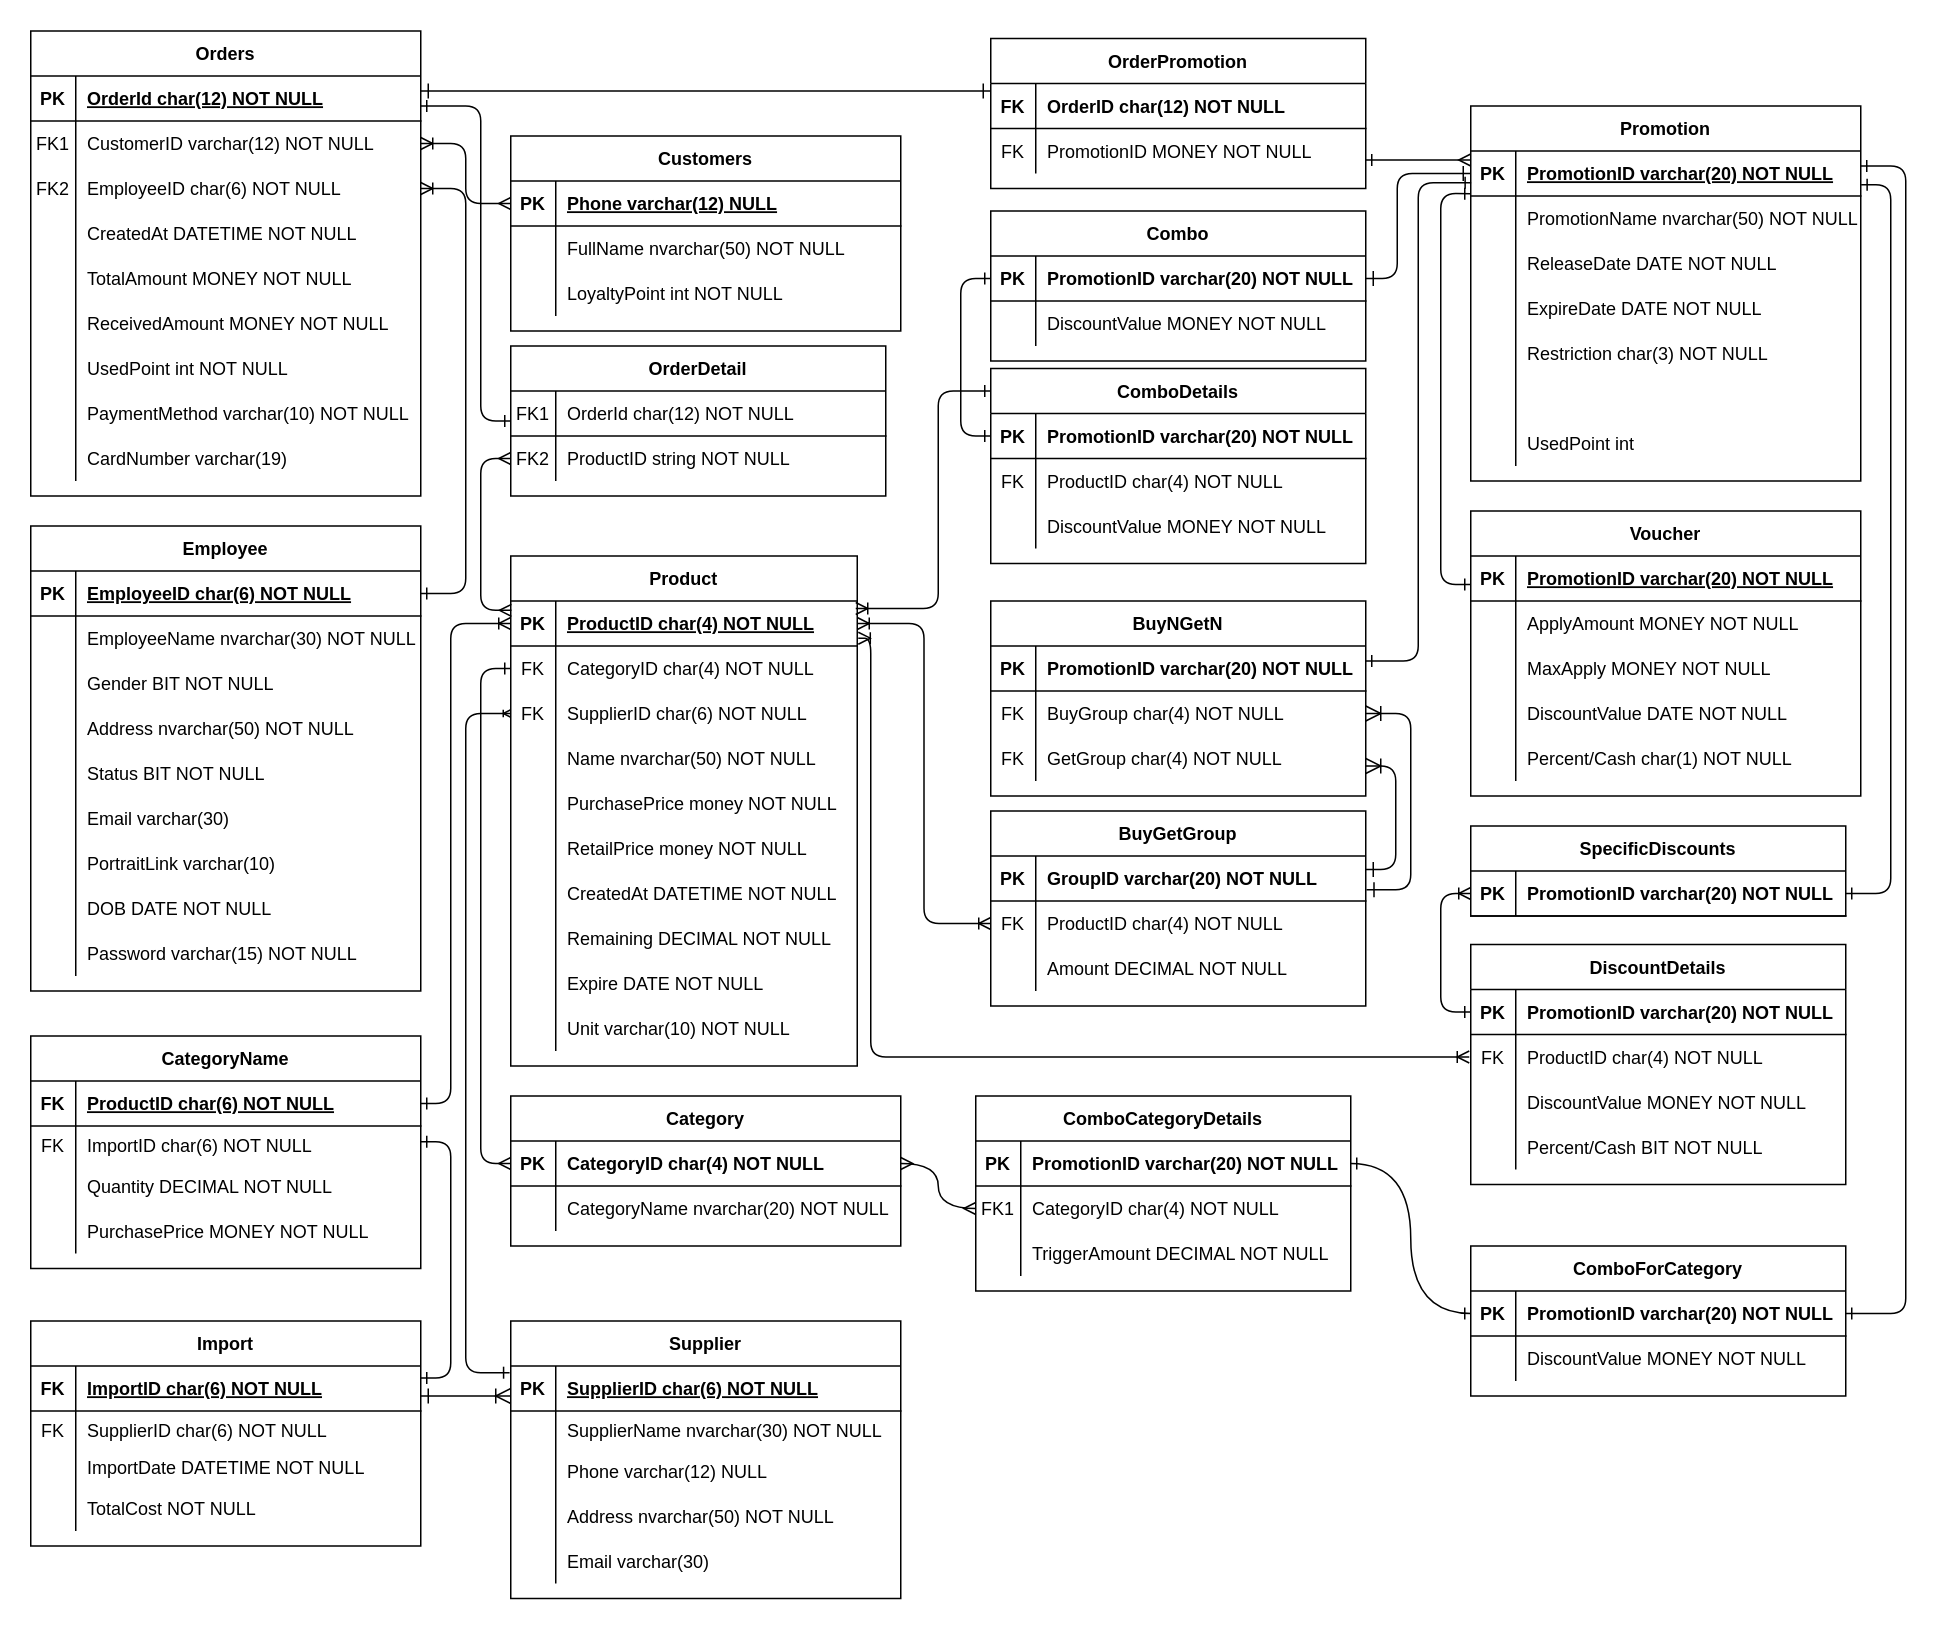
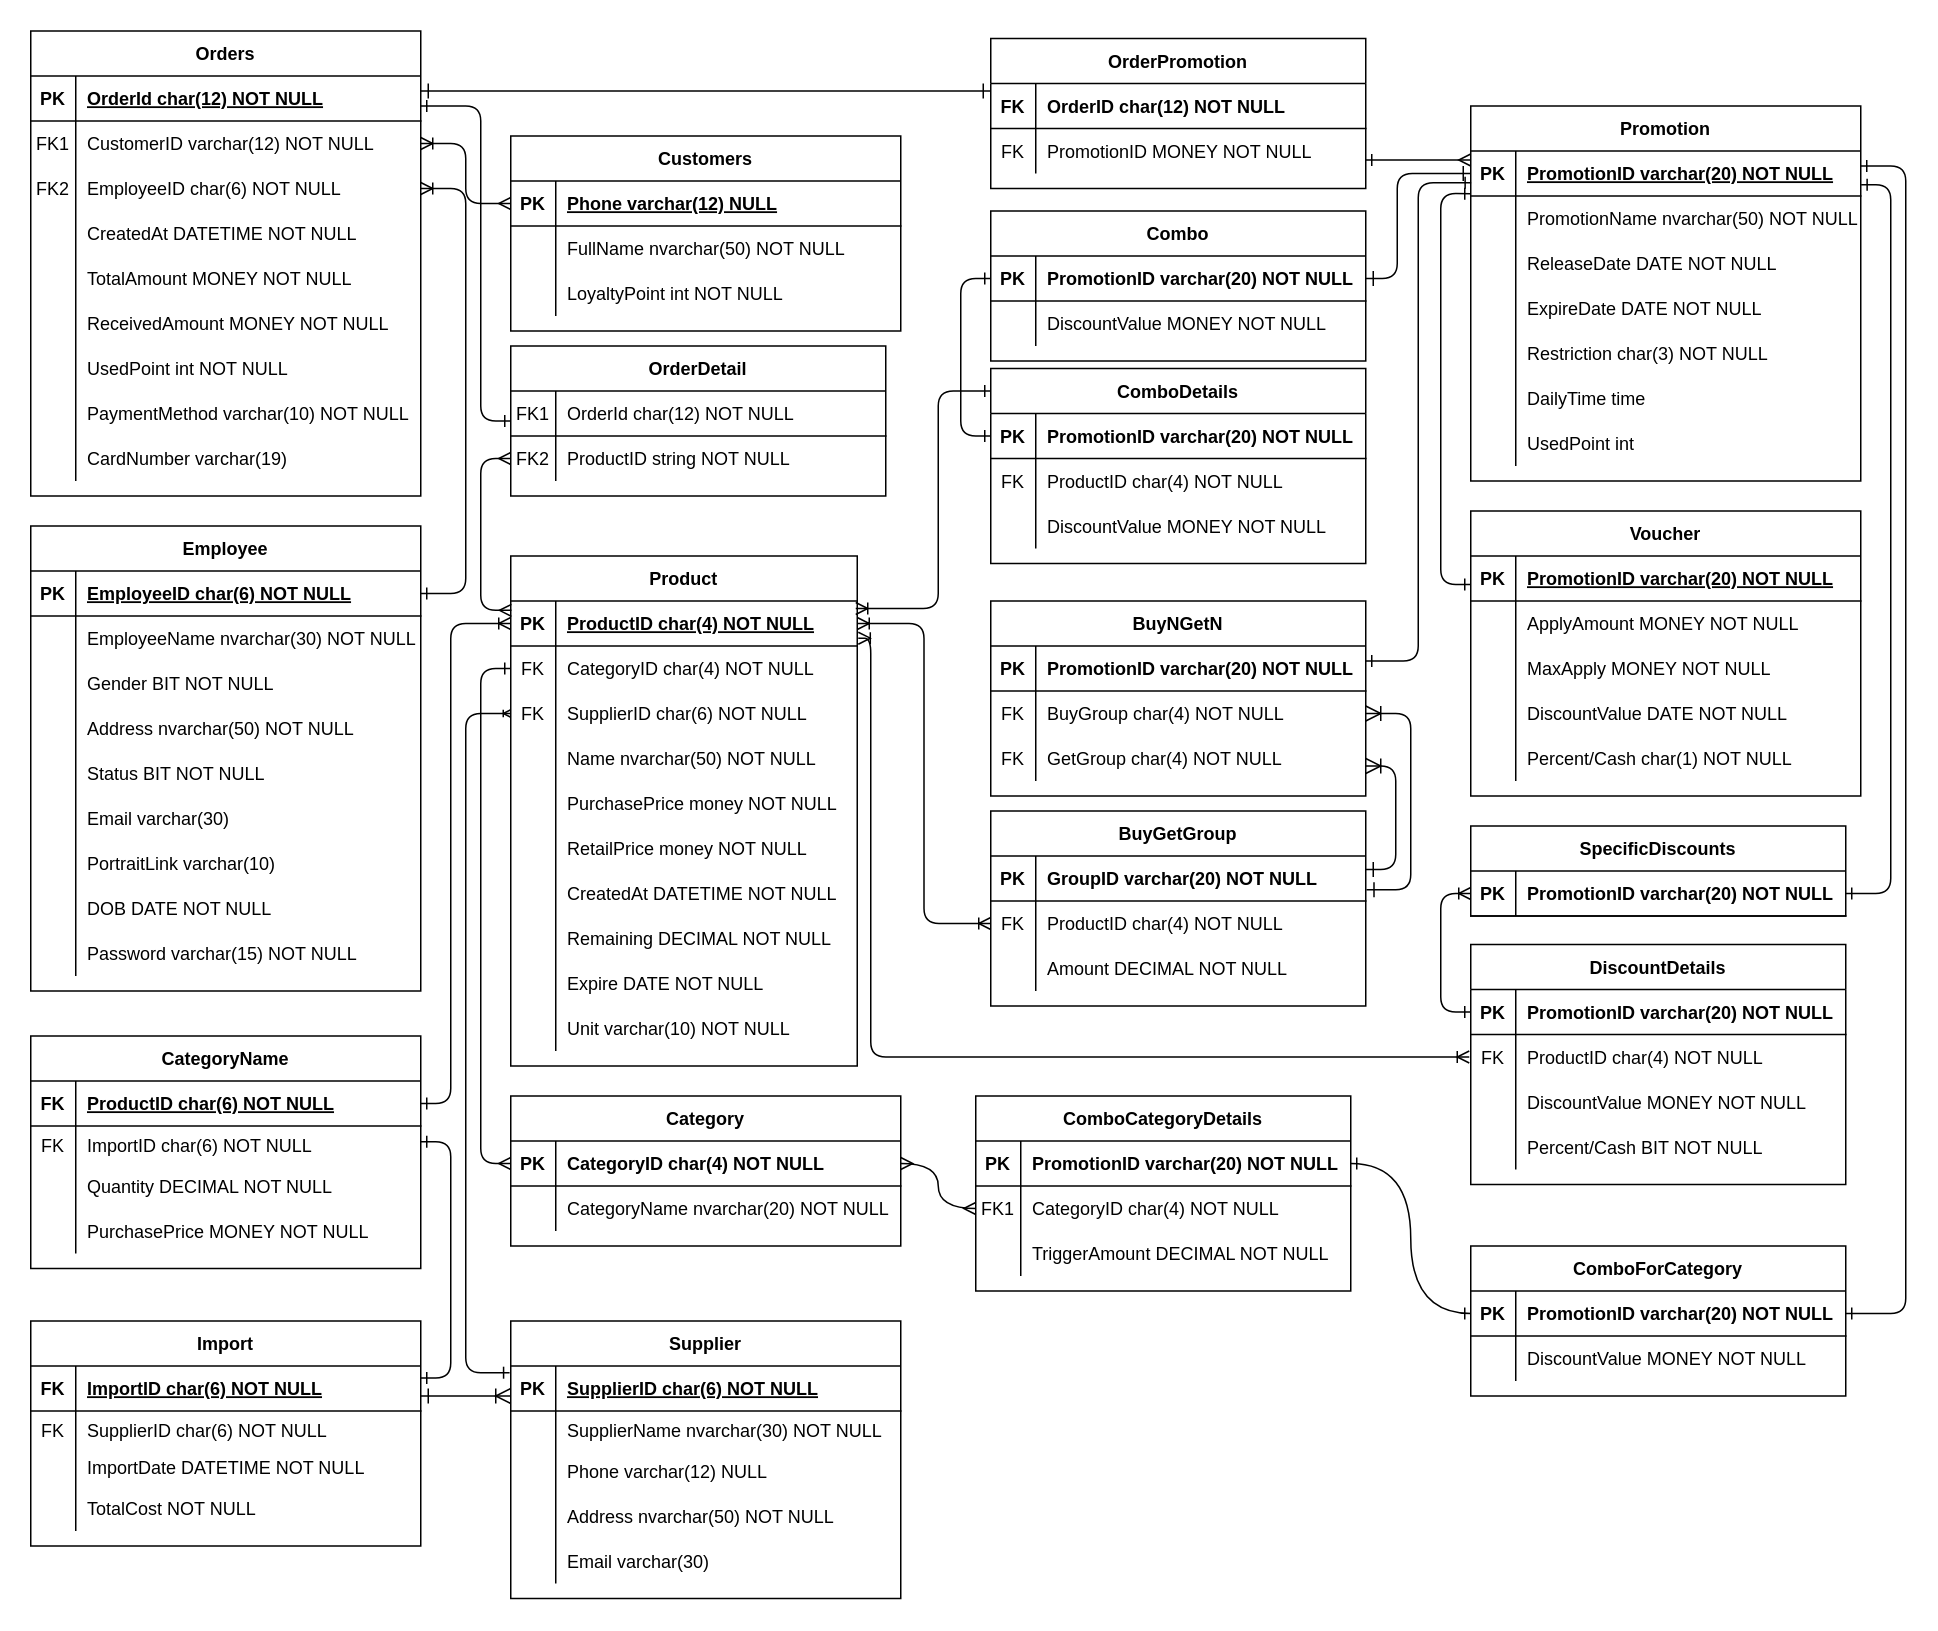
none -> (1688, 398)
